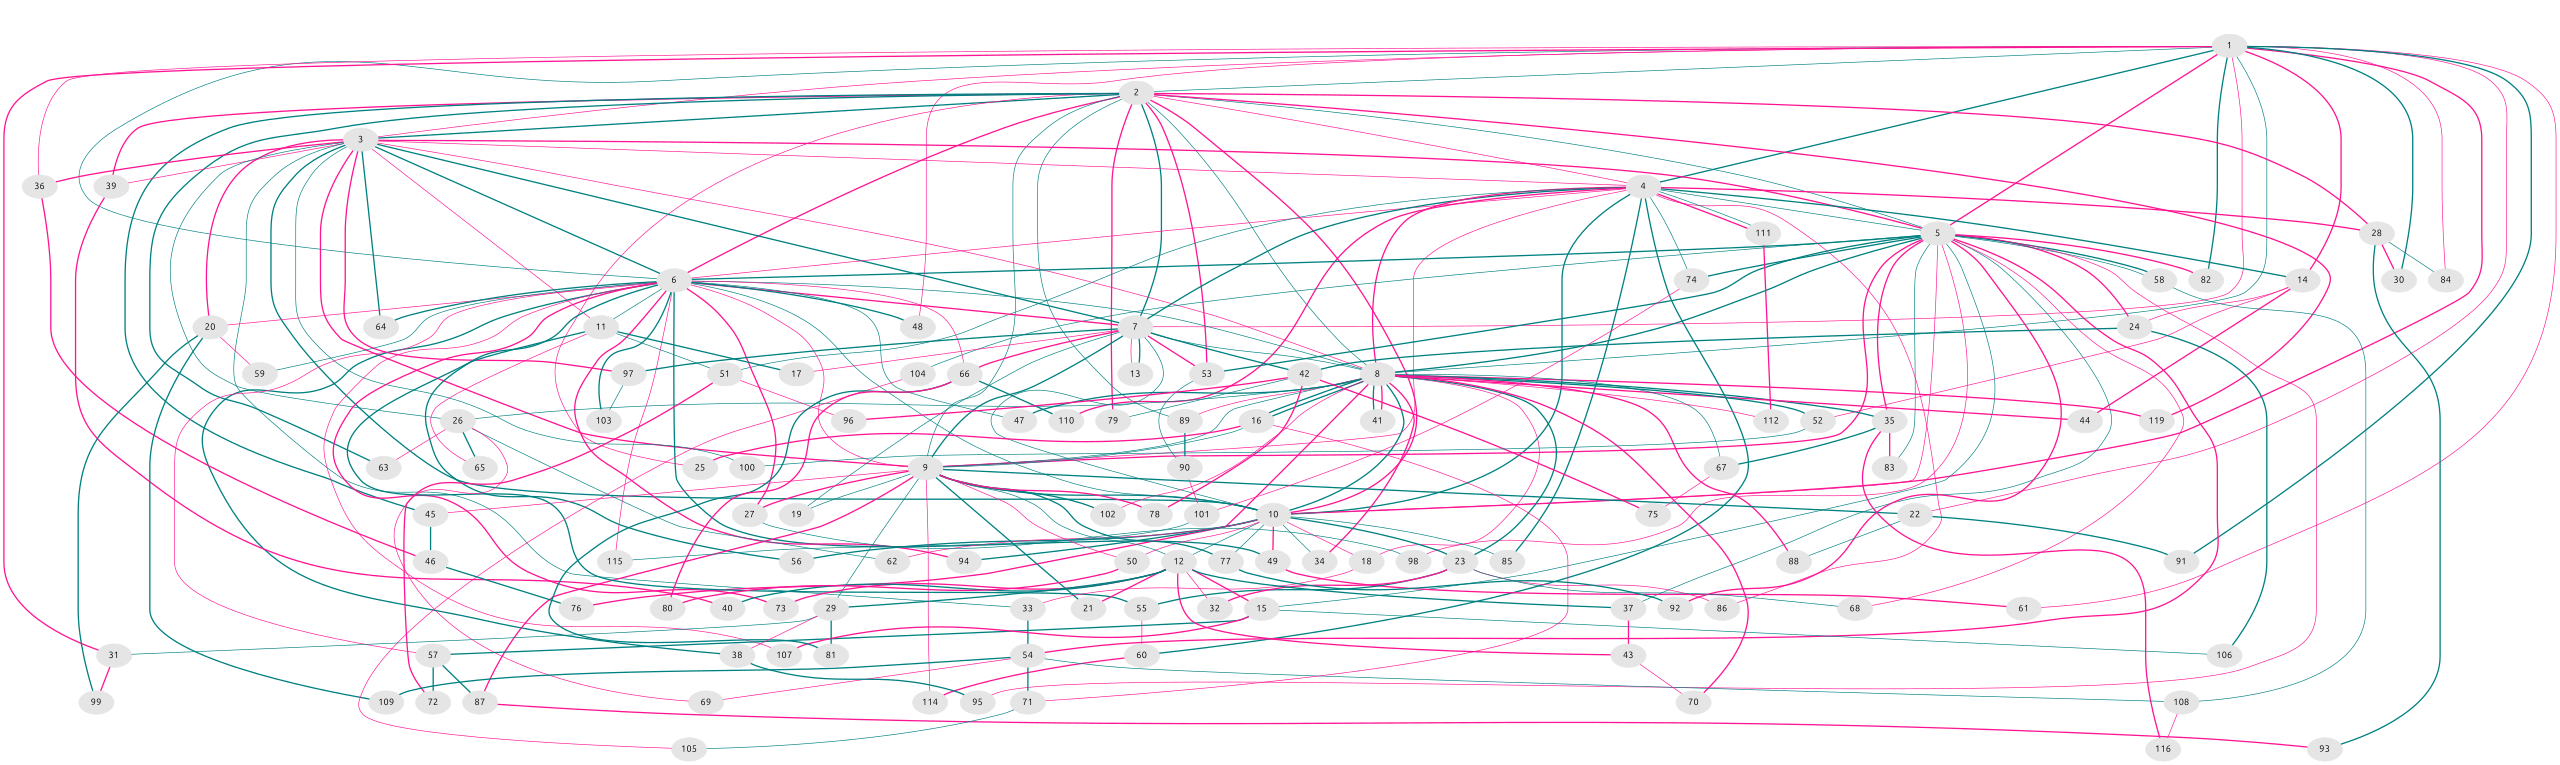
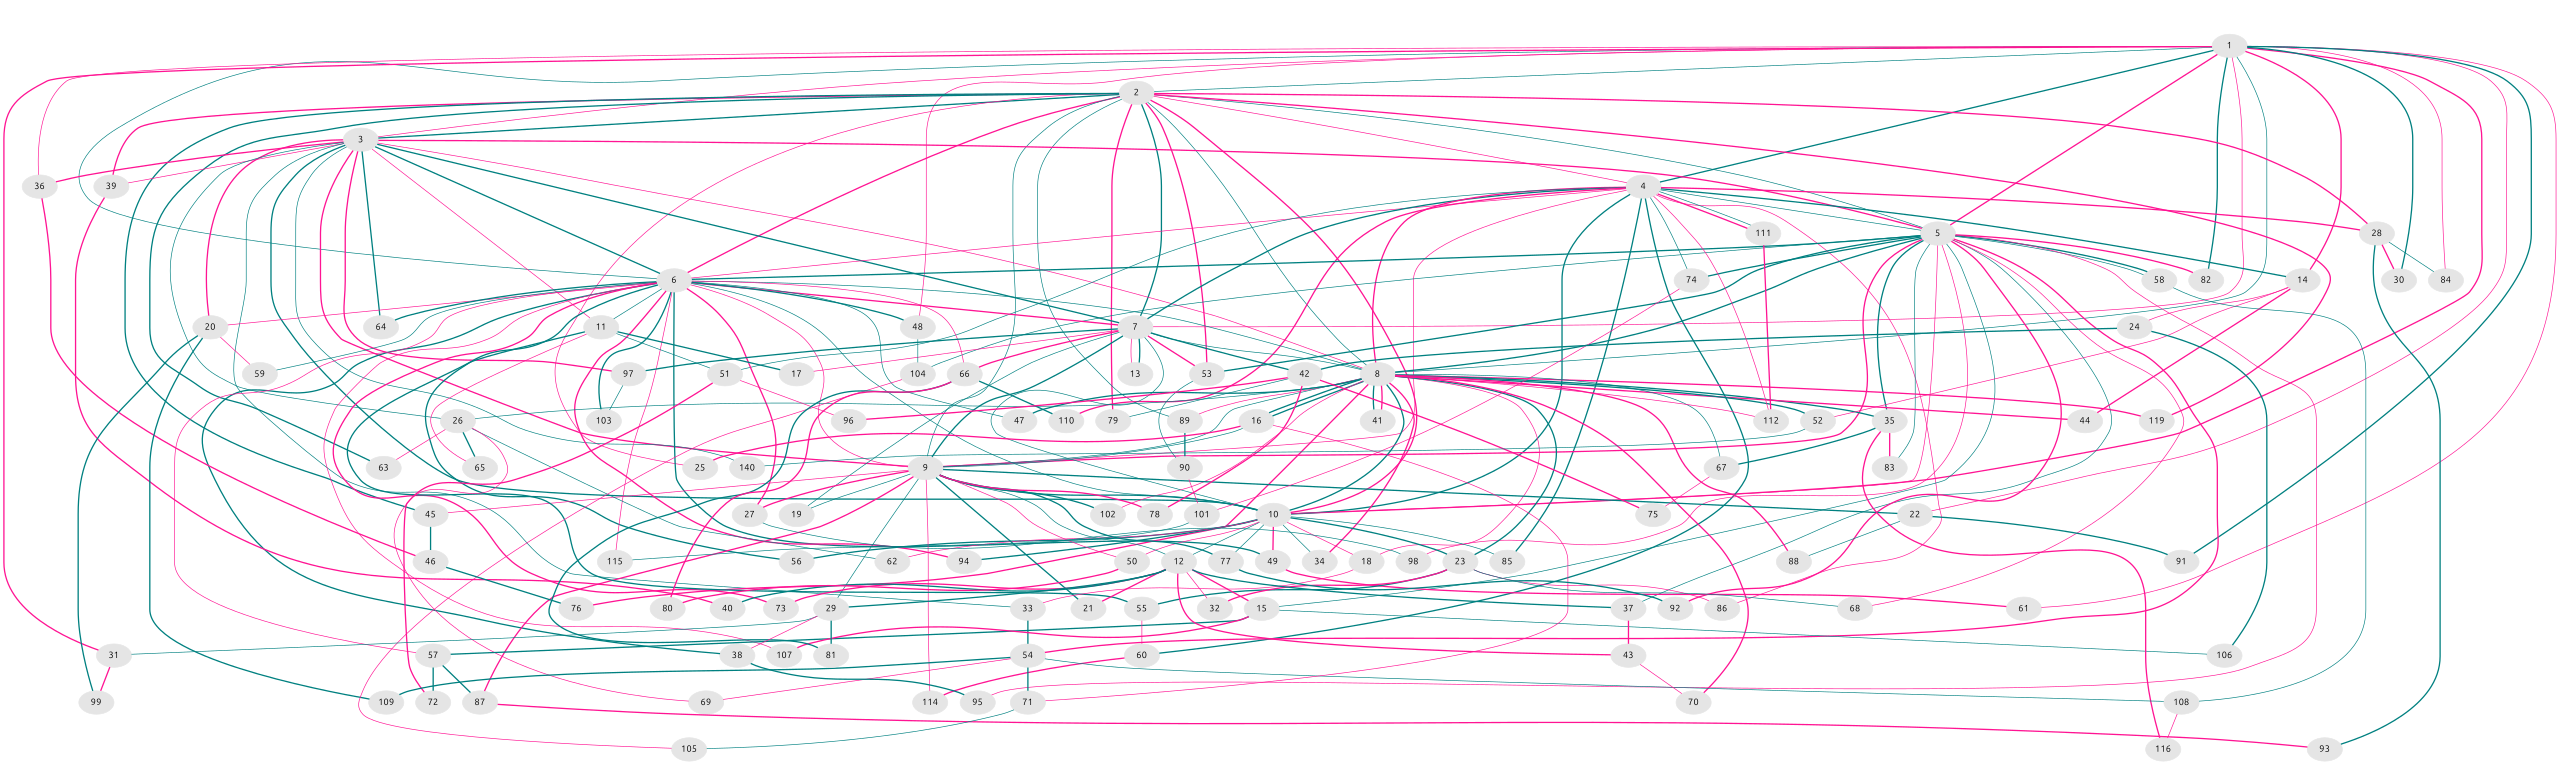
(1002, 163) -> (1727, 293)
(2057, 256) -> none
(1879, 312) -> (1879, 312)
none -> (918, 351)
(747, 468) -> (747, 468)
